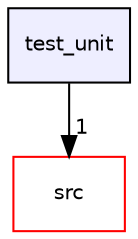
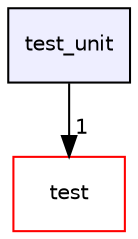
(69, 194) -> (69, 194)
